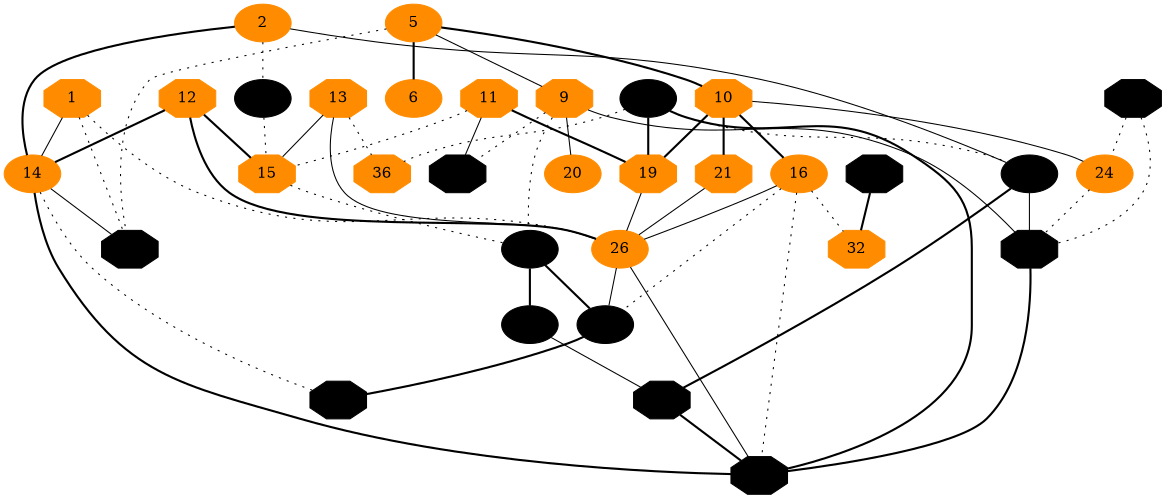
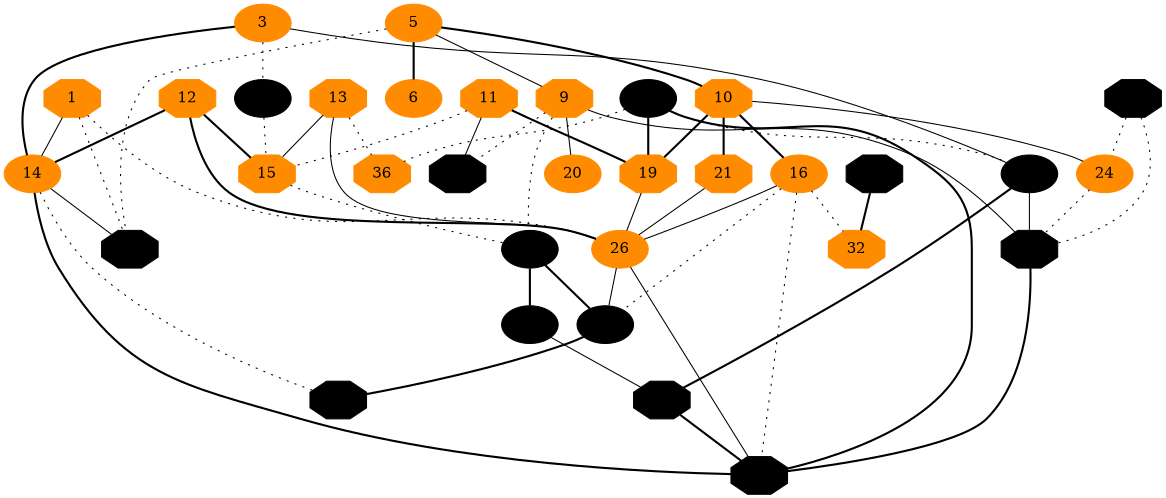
(263, 23) -> (263, 23)
